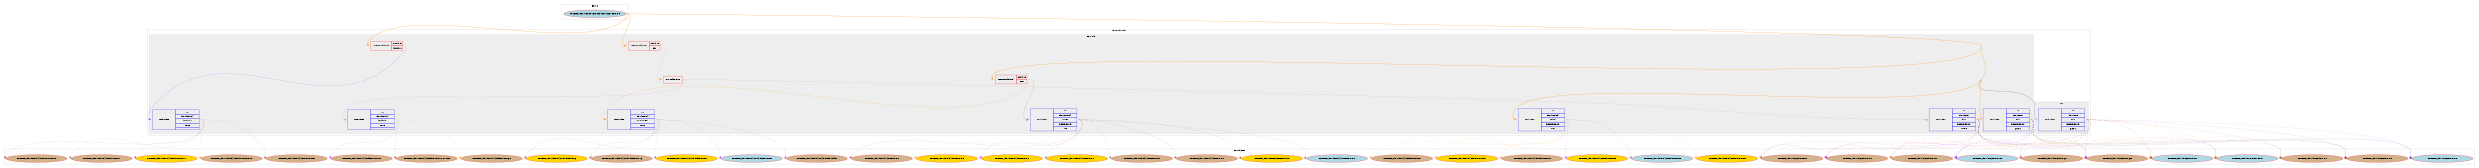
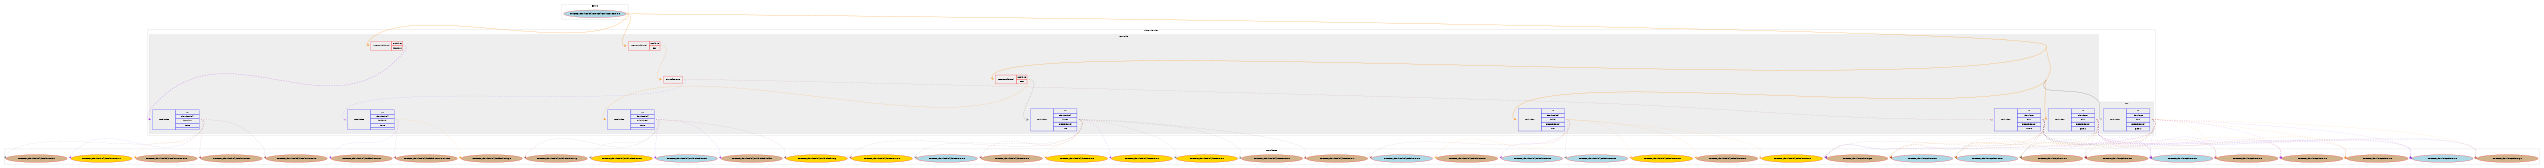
(1272, 159) -> (882, 159)
none -> (1402, 159)
(1597, 159) -> (1532, 159)
